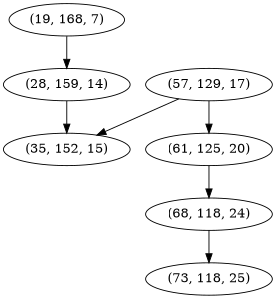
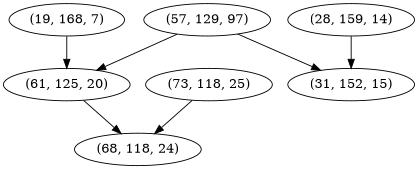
(67, 48) -> (67, 48)
(209, 85) -> (207, 20)
(67, 149) -> (351, 85)
(209, 242) -> (177, 114)
